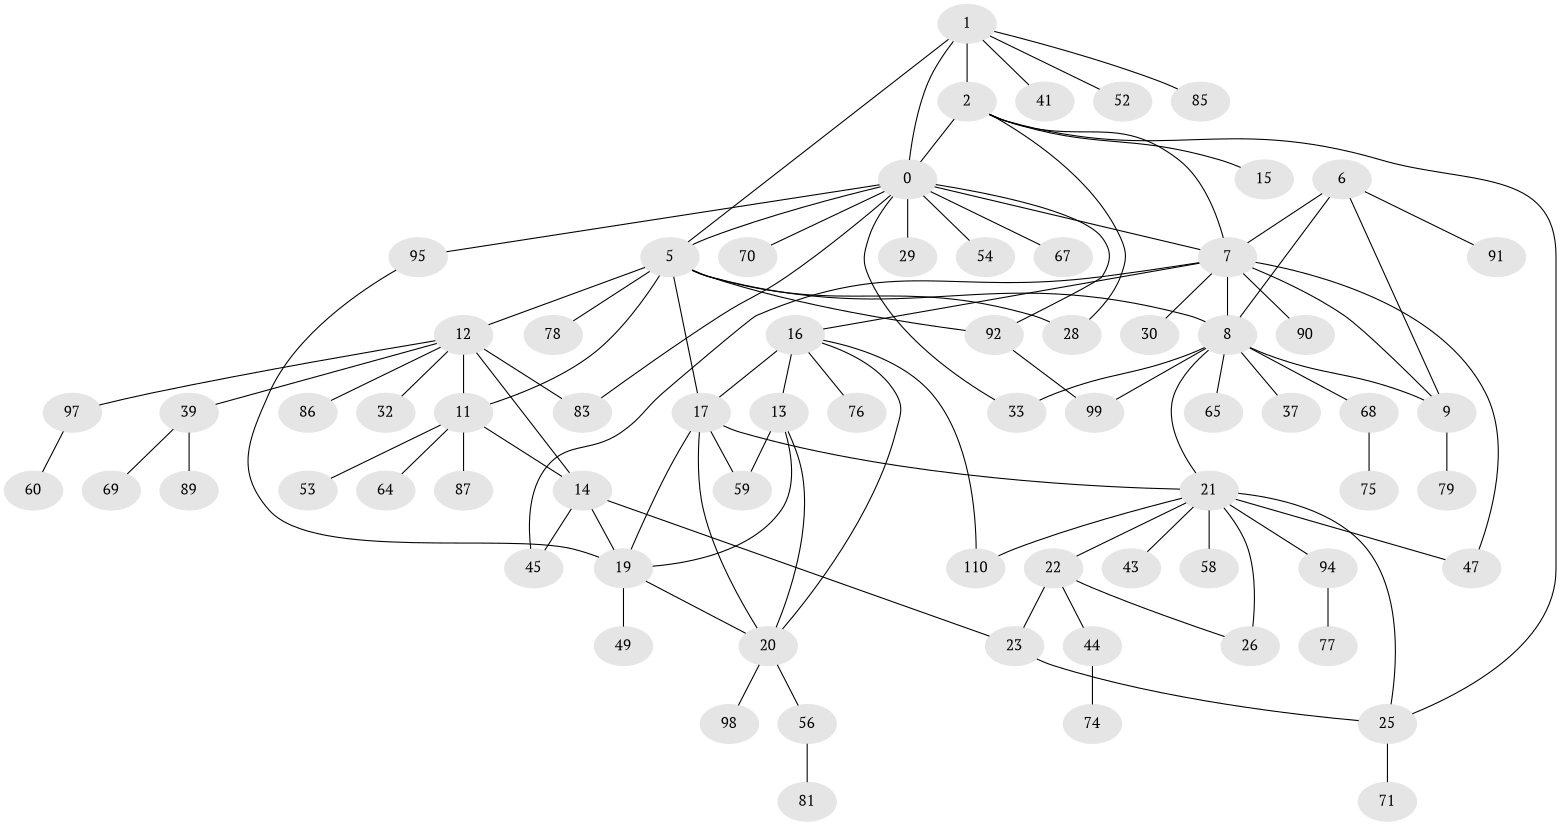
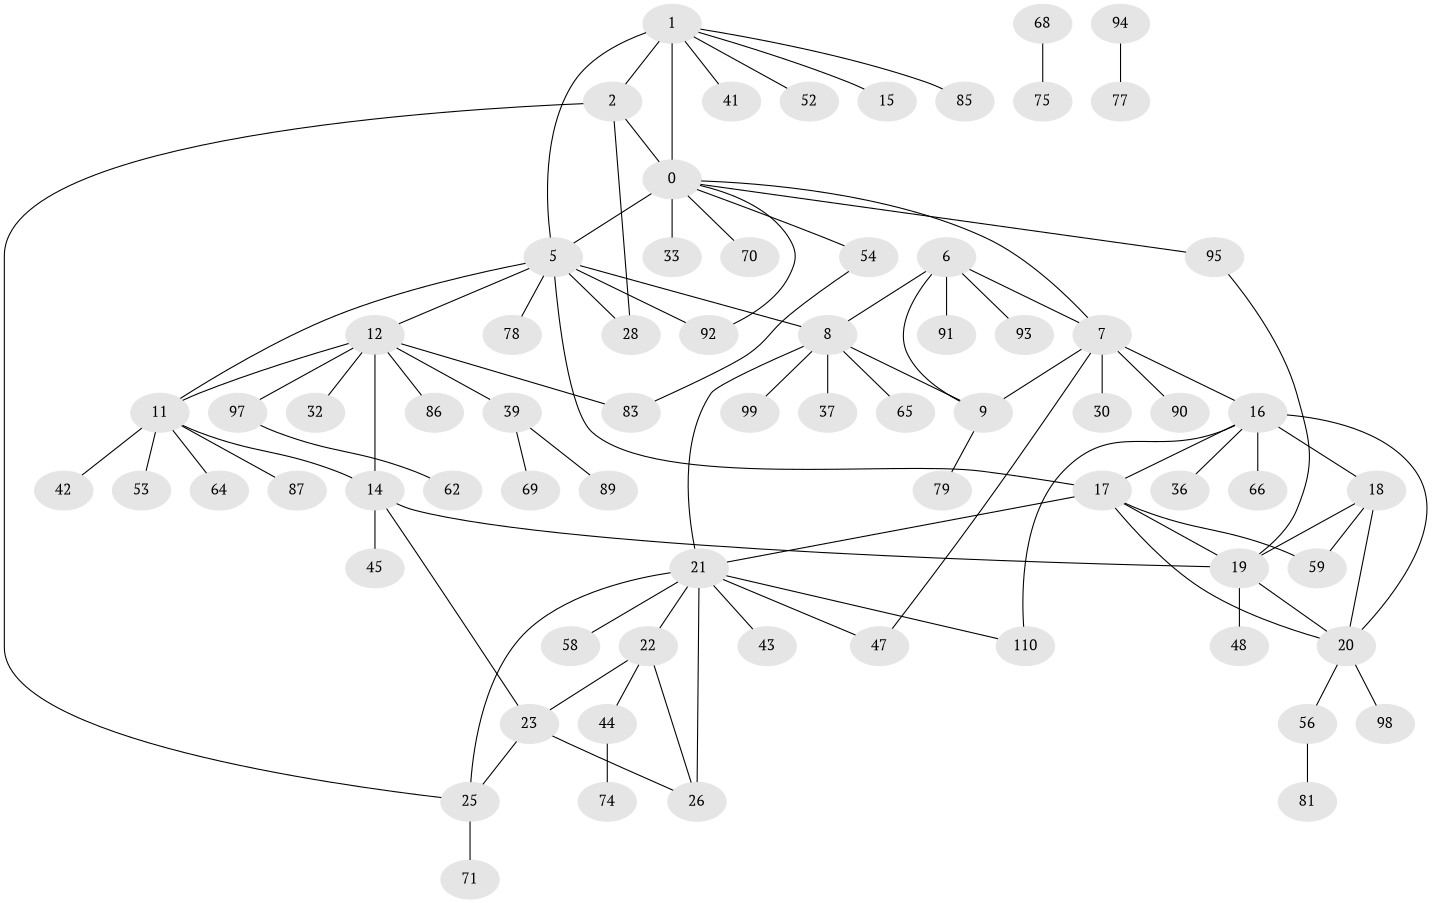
(1110, 133) -> none
(1179, 150) -> (782, 58)
(908, 257) -> none
(1063, 257) -> none
(1228, 296) -> none
(748, 299) -> (758, 346)
(785, 305) -> none
none -> (1024, 335)
(1044, 374) -> none
(1122, 374) -> none
(1298, 374) -> none
(779, 413) -> (1377, 491)
(857, 413) -> (1180, 491)
(33, 491) -> (453, 491)
none -> (64, 491)
none -> (1258, 491)
(1269, 530) -> none
(623, 646) -> (1239, 646)
none -> (616, 765)
